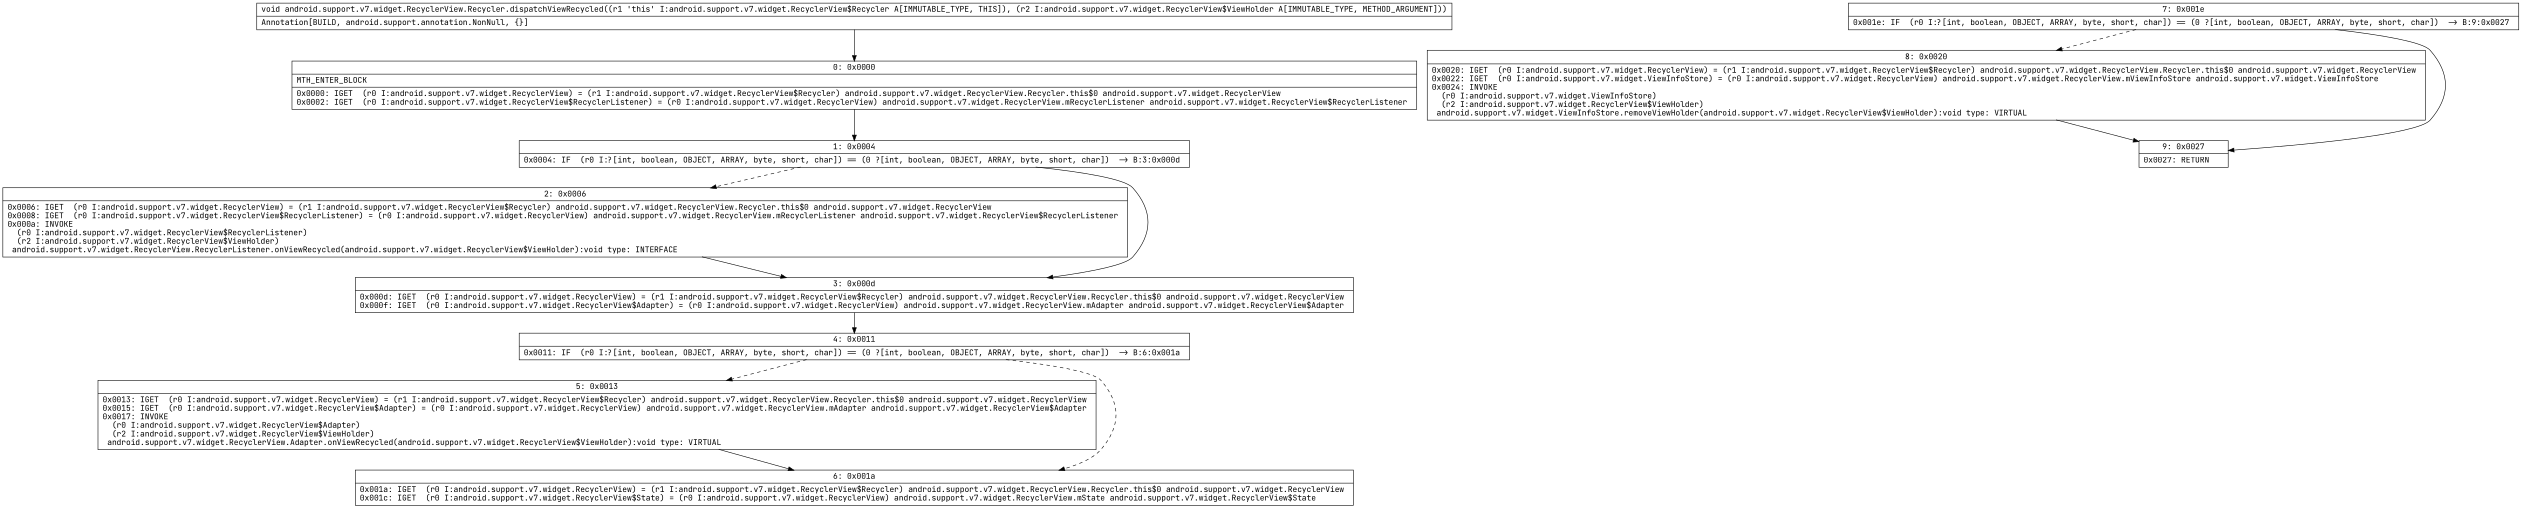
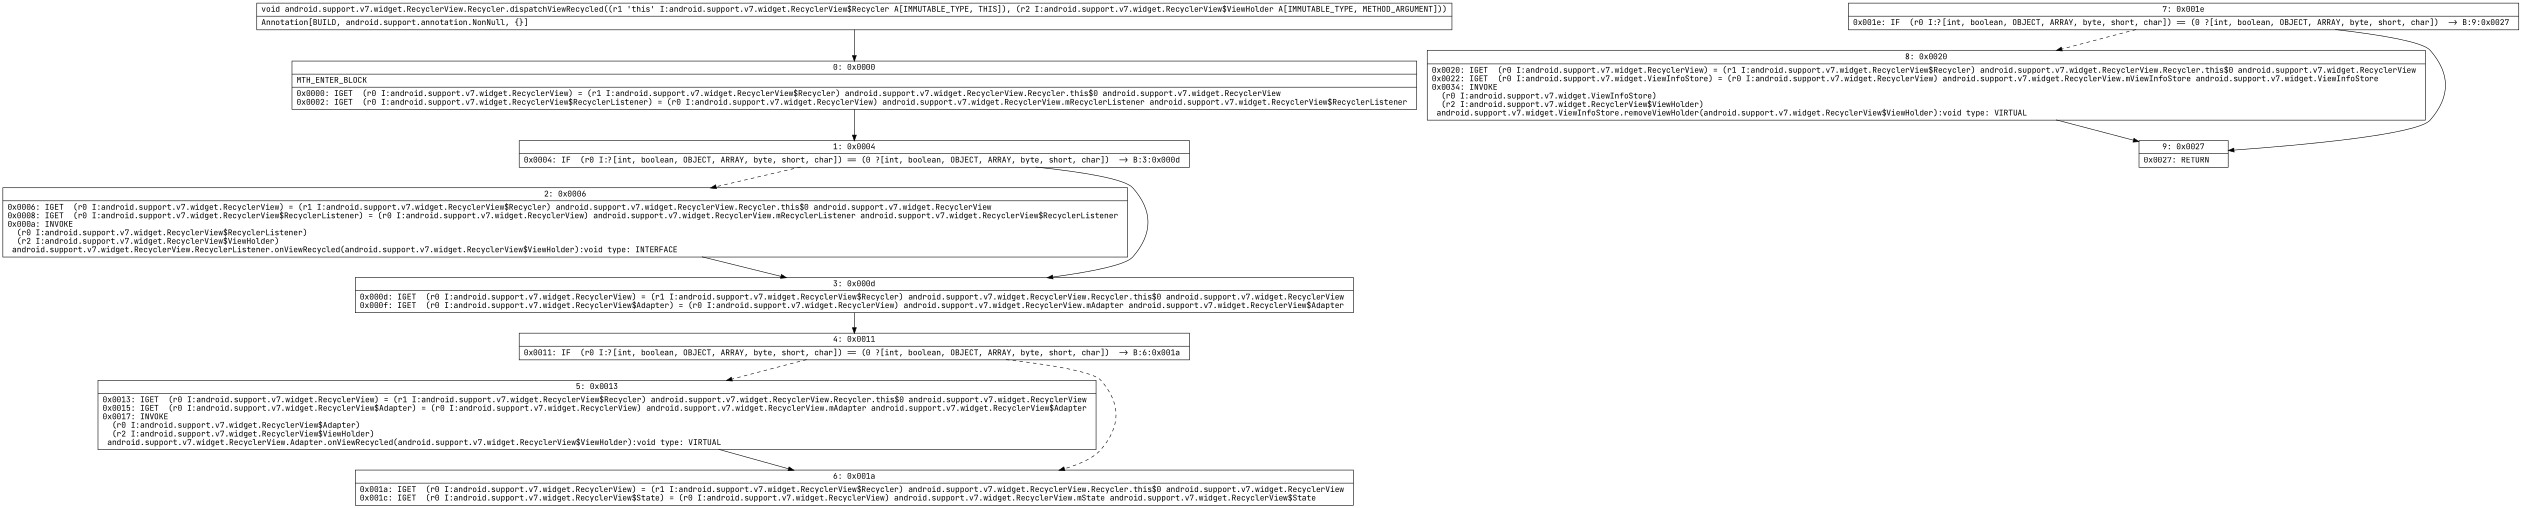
(1470, 87) -> (1470, 87)
